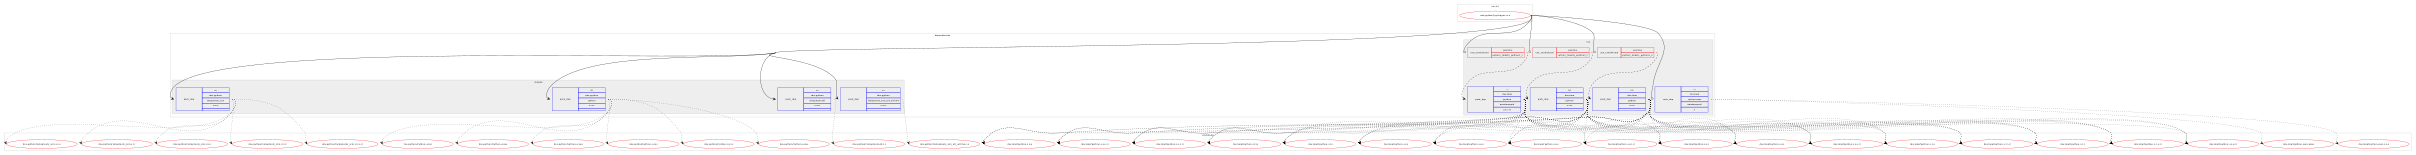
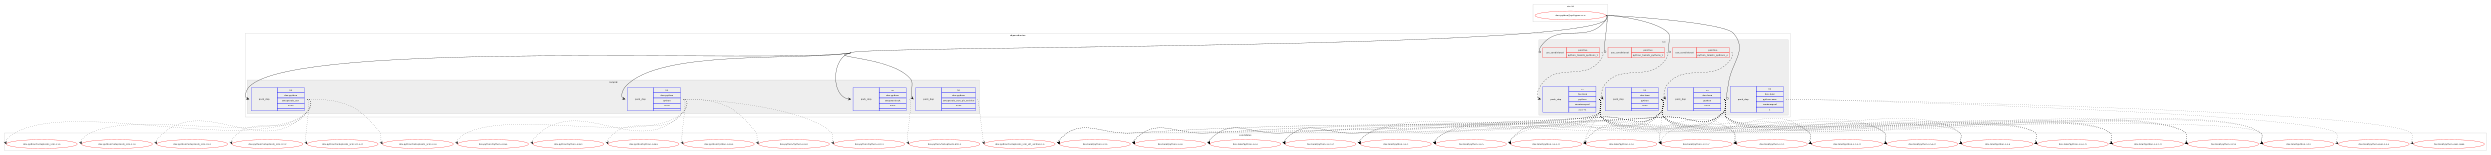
(117, 144) -> (42, 144)
none -> (117, 144)
